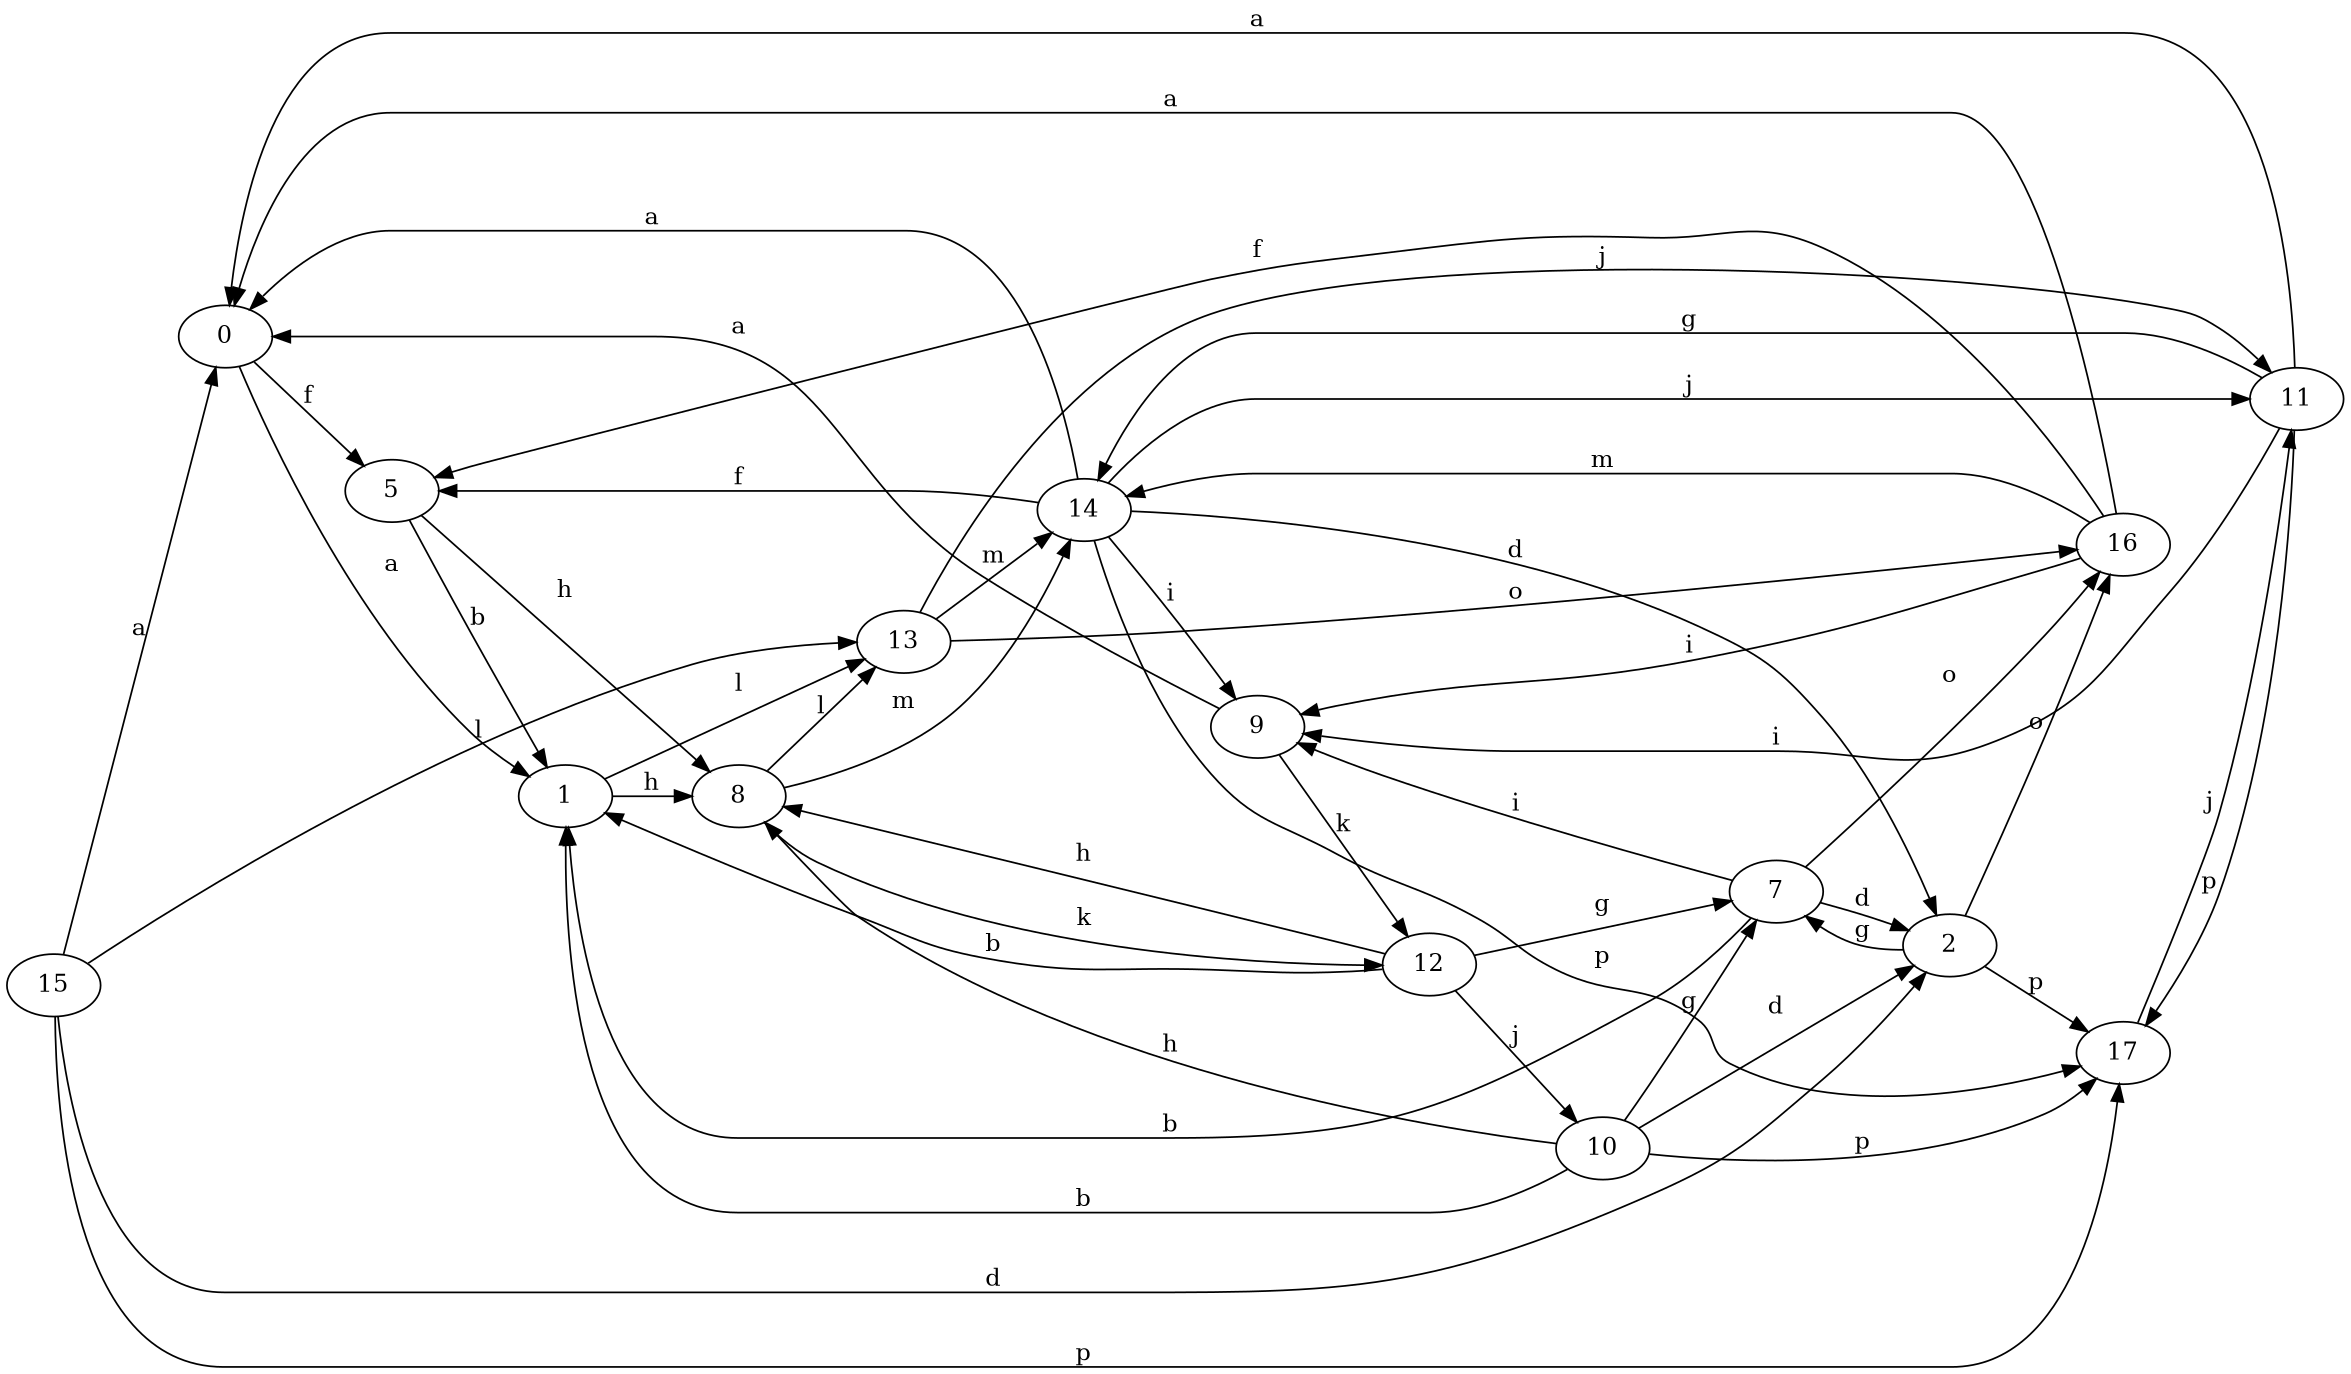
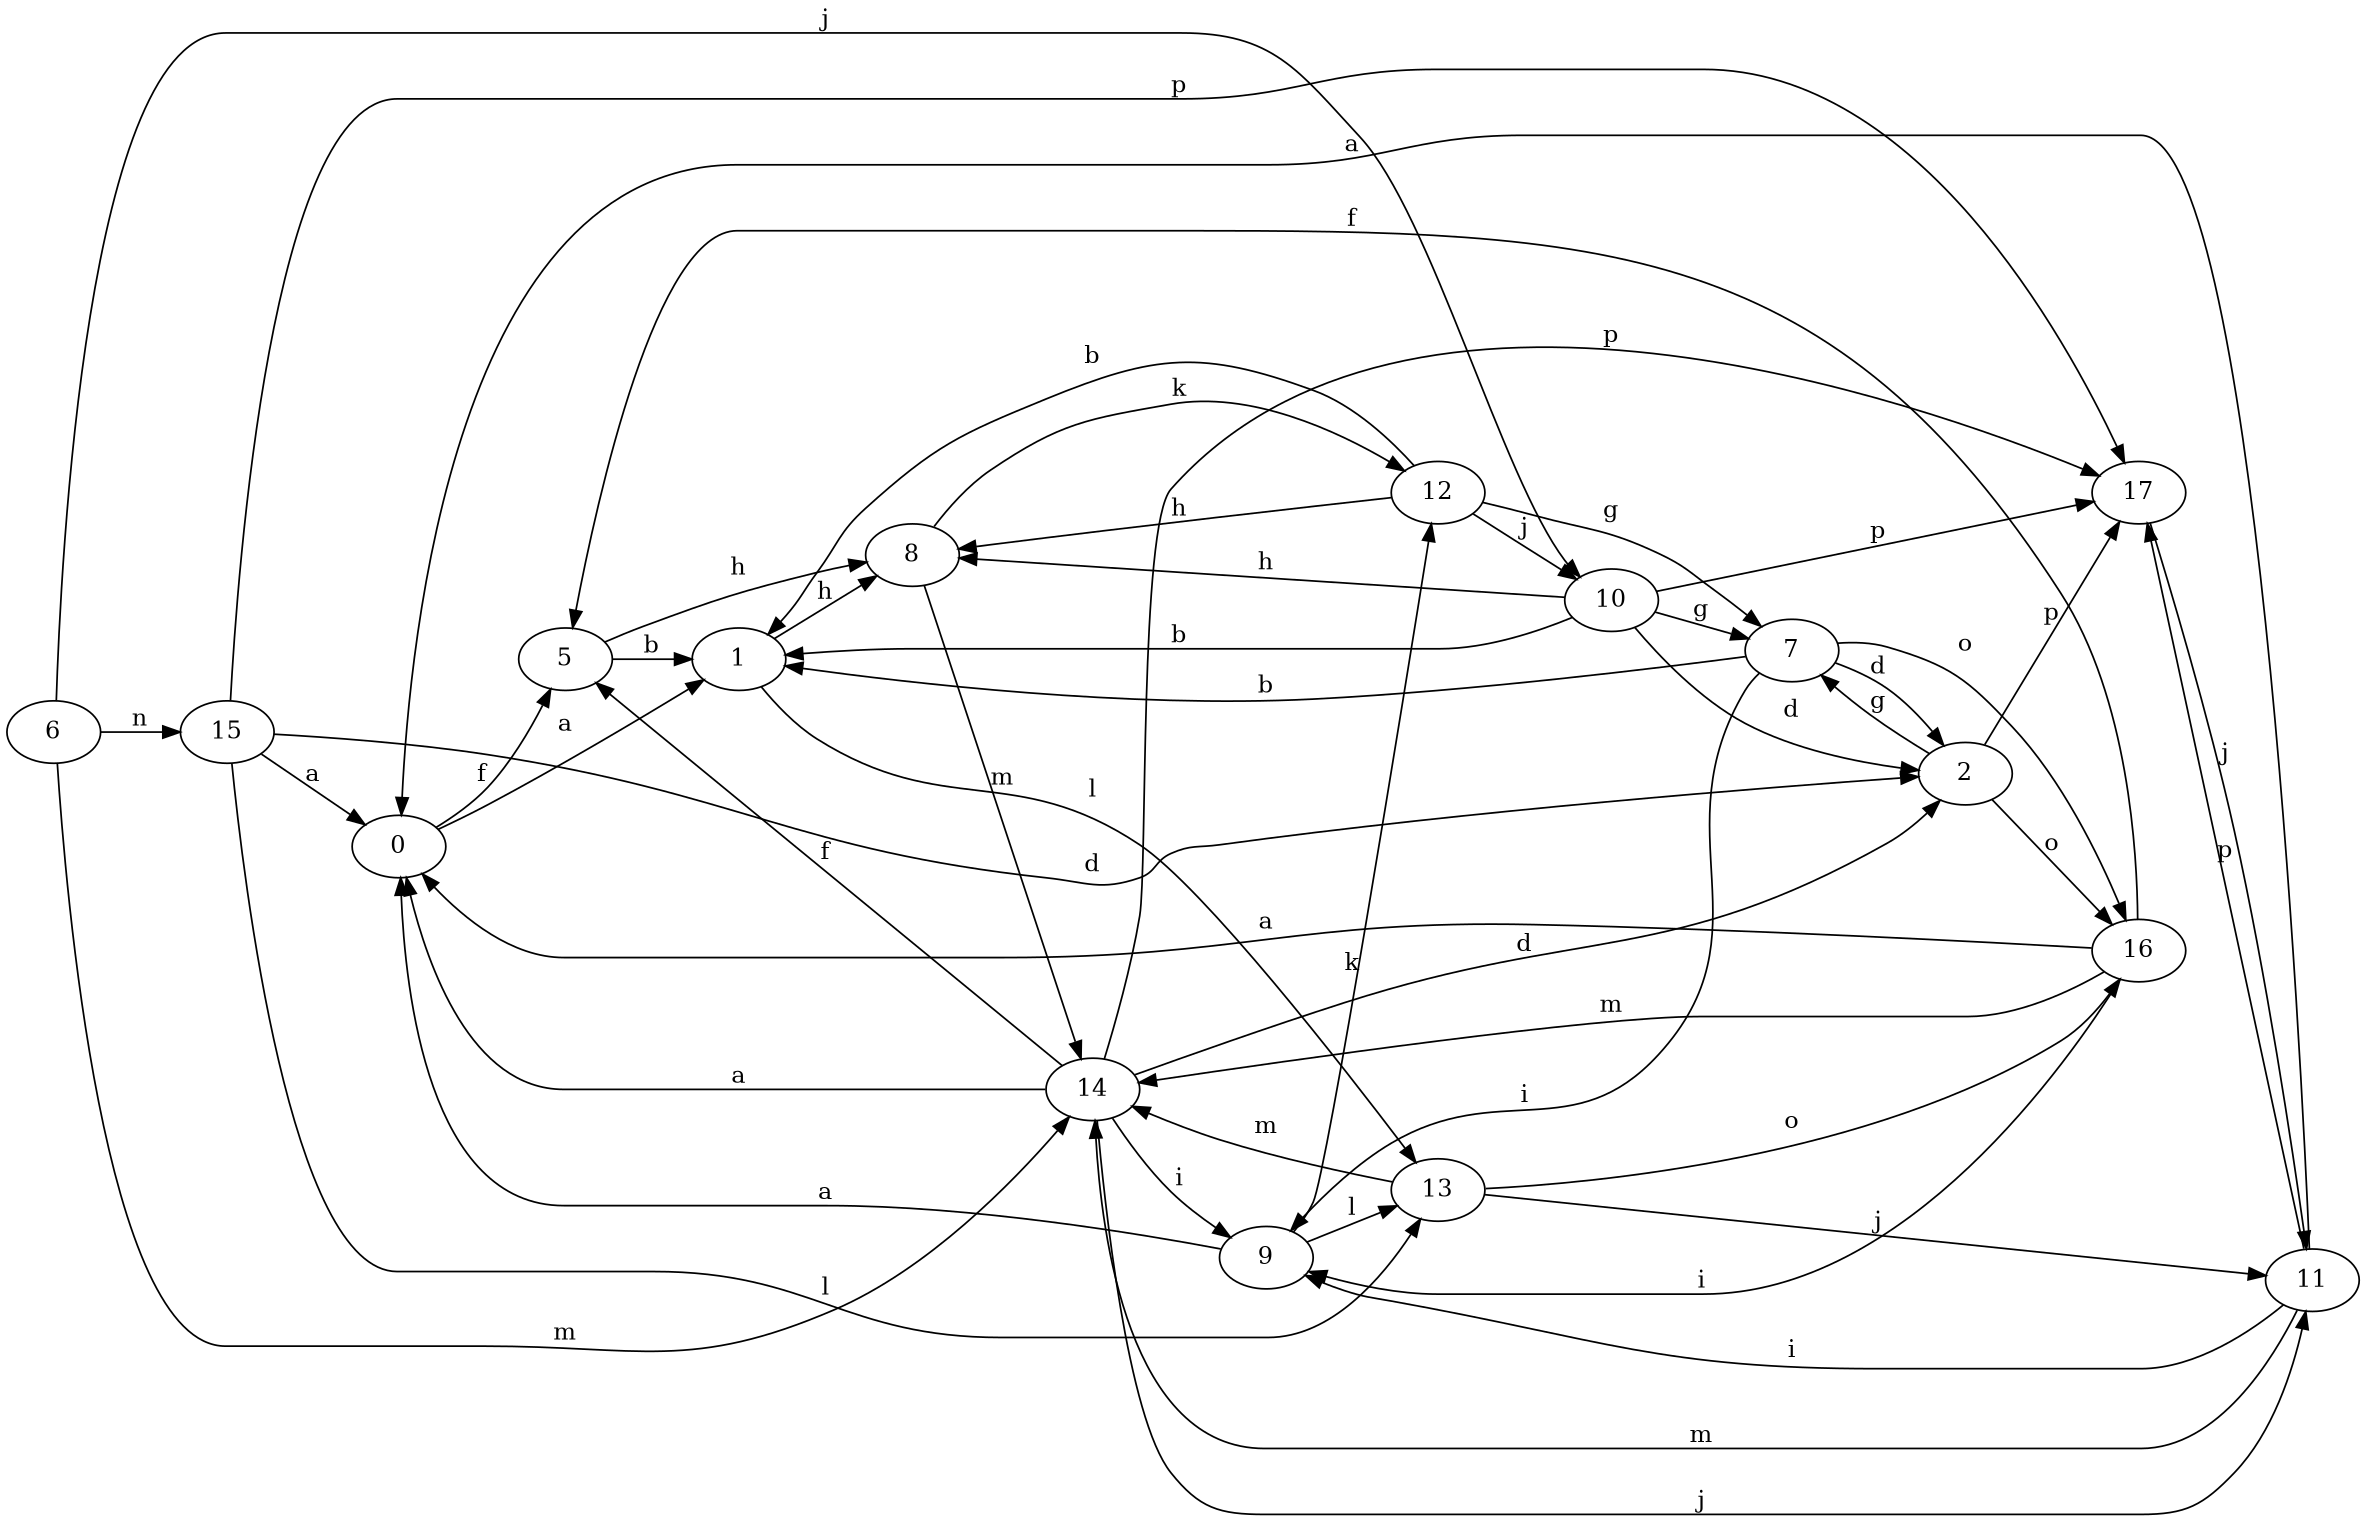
(1690, 320) -> (1702, 1435)
(815, 725) -> (1344, 1227)
none -> (54, 732)
